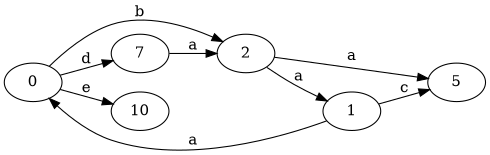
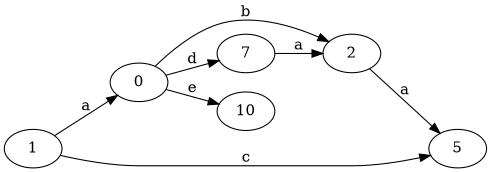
(291, 83) -> none
